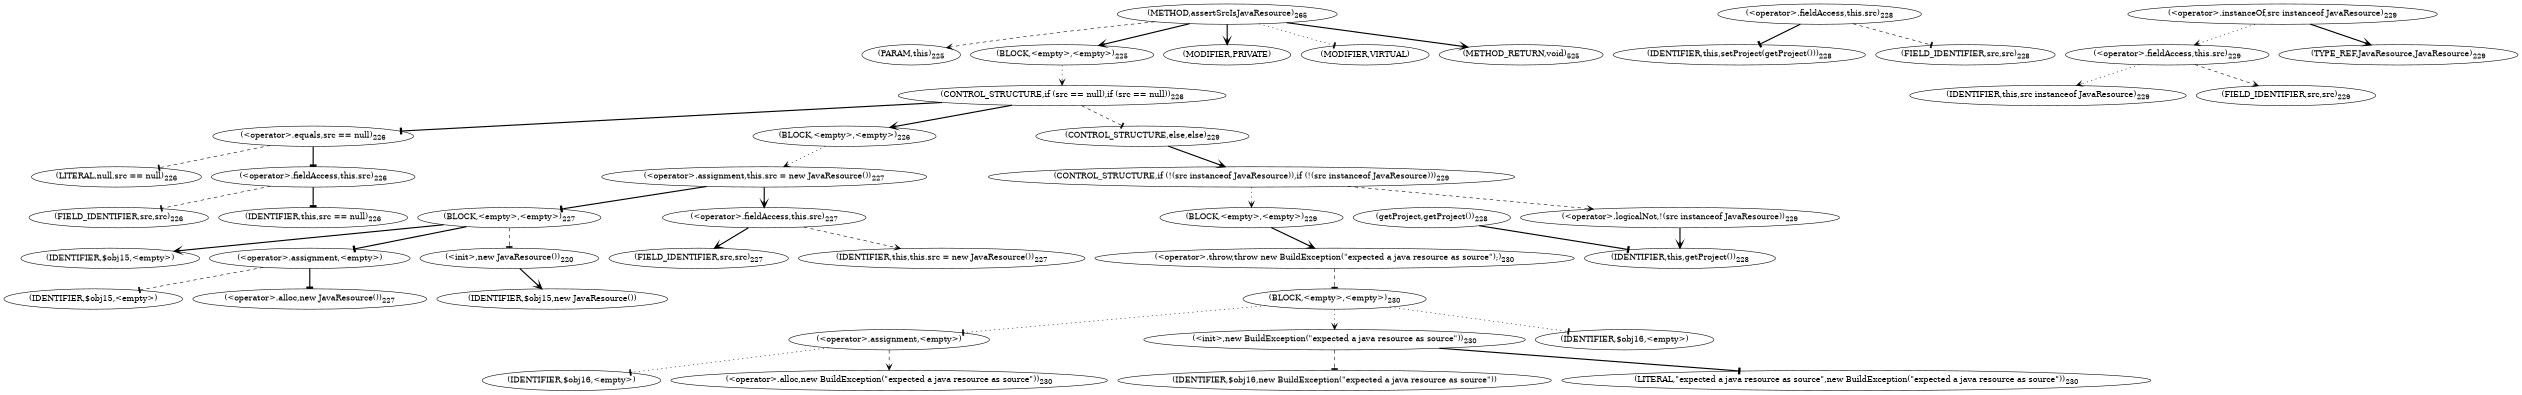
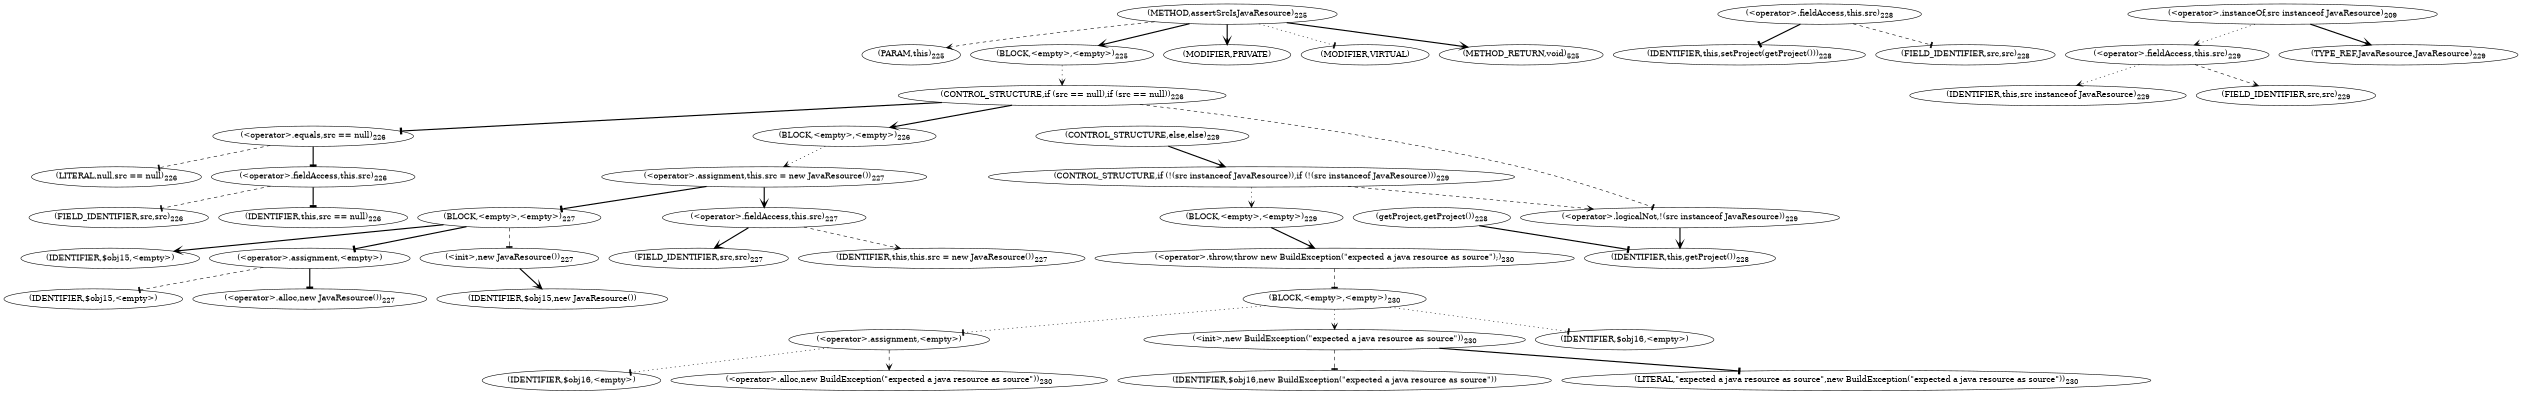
(1301, 13) -> (1301, 13)
(2391, 13) -> (2391, 13)
(1101, 115) -> (1398, 142)
(567, 257) -> (567, 257)
